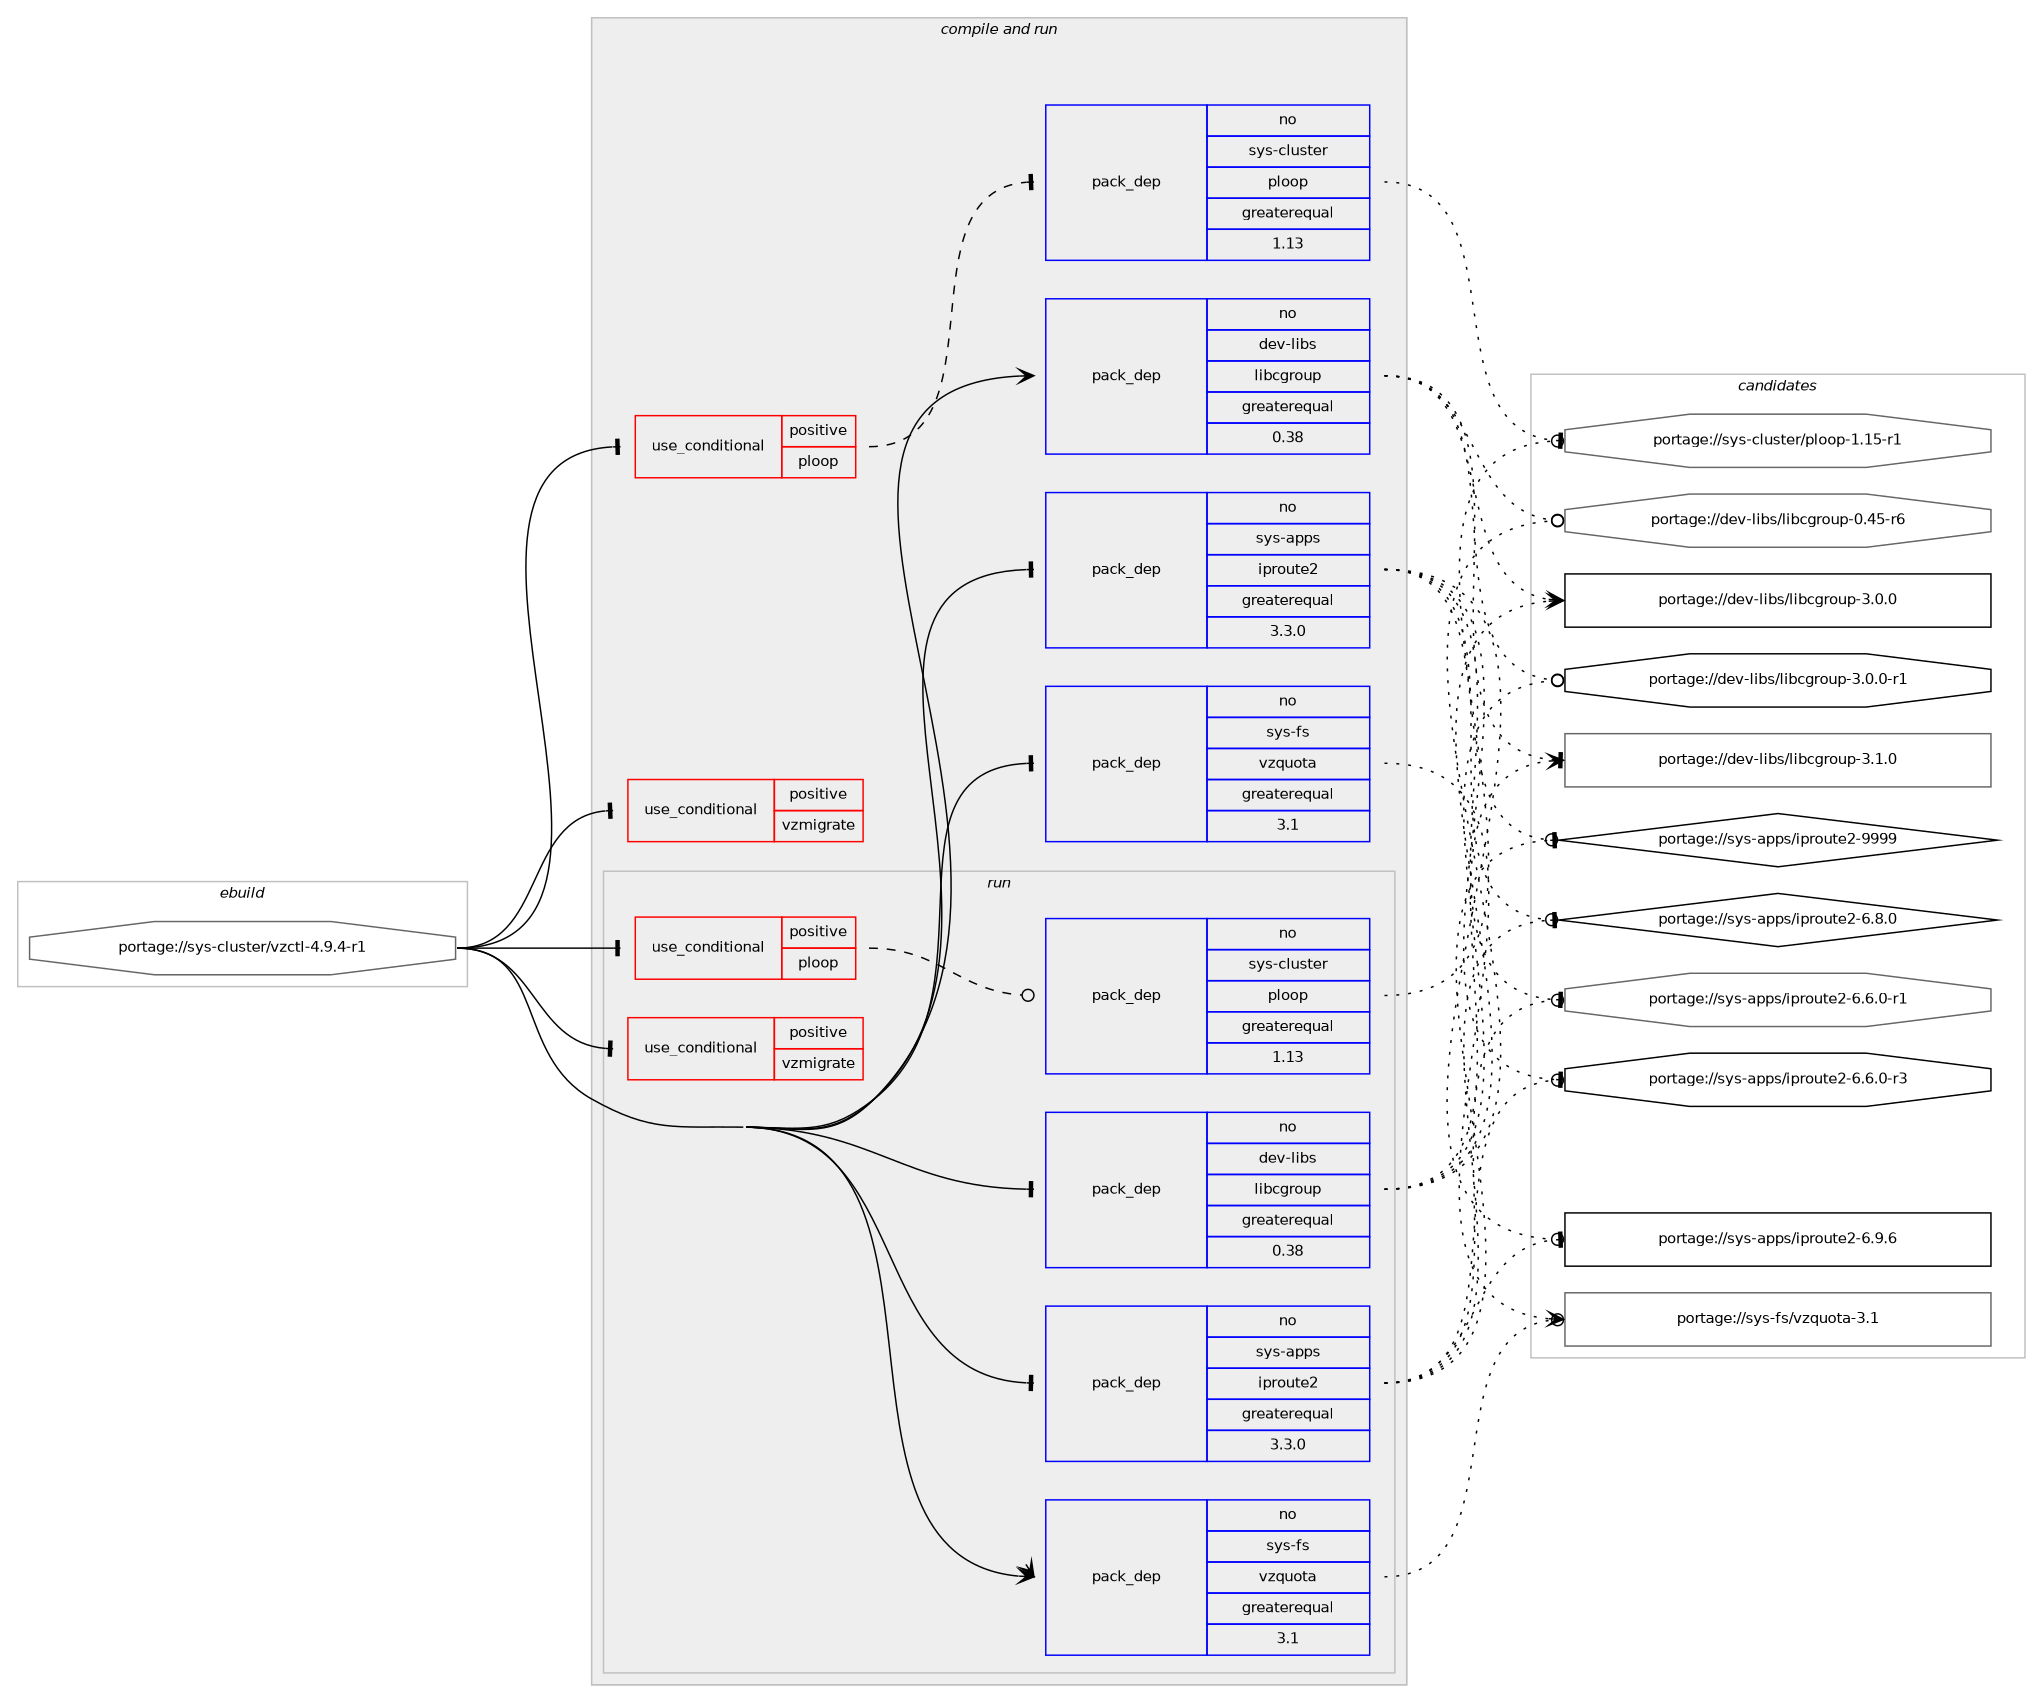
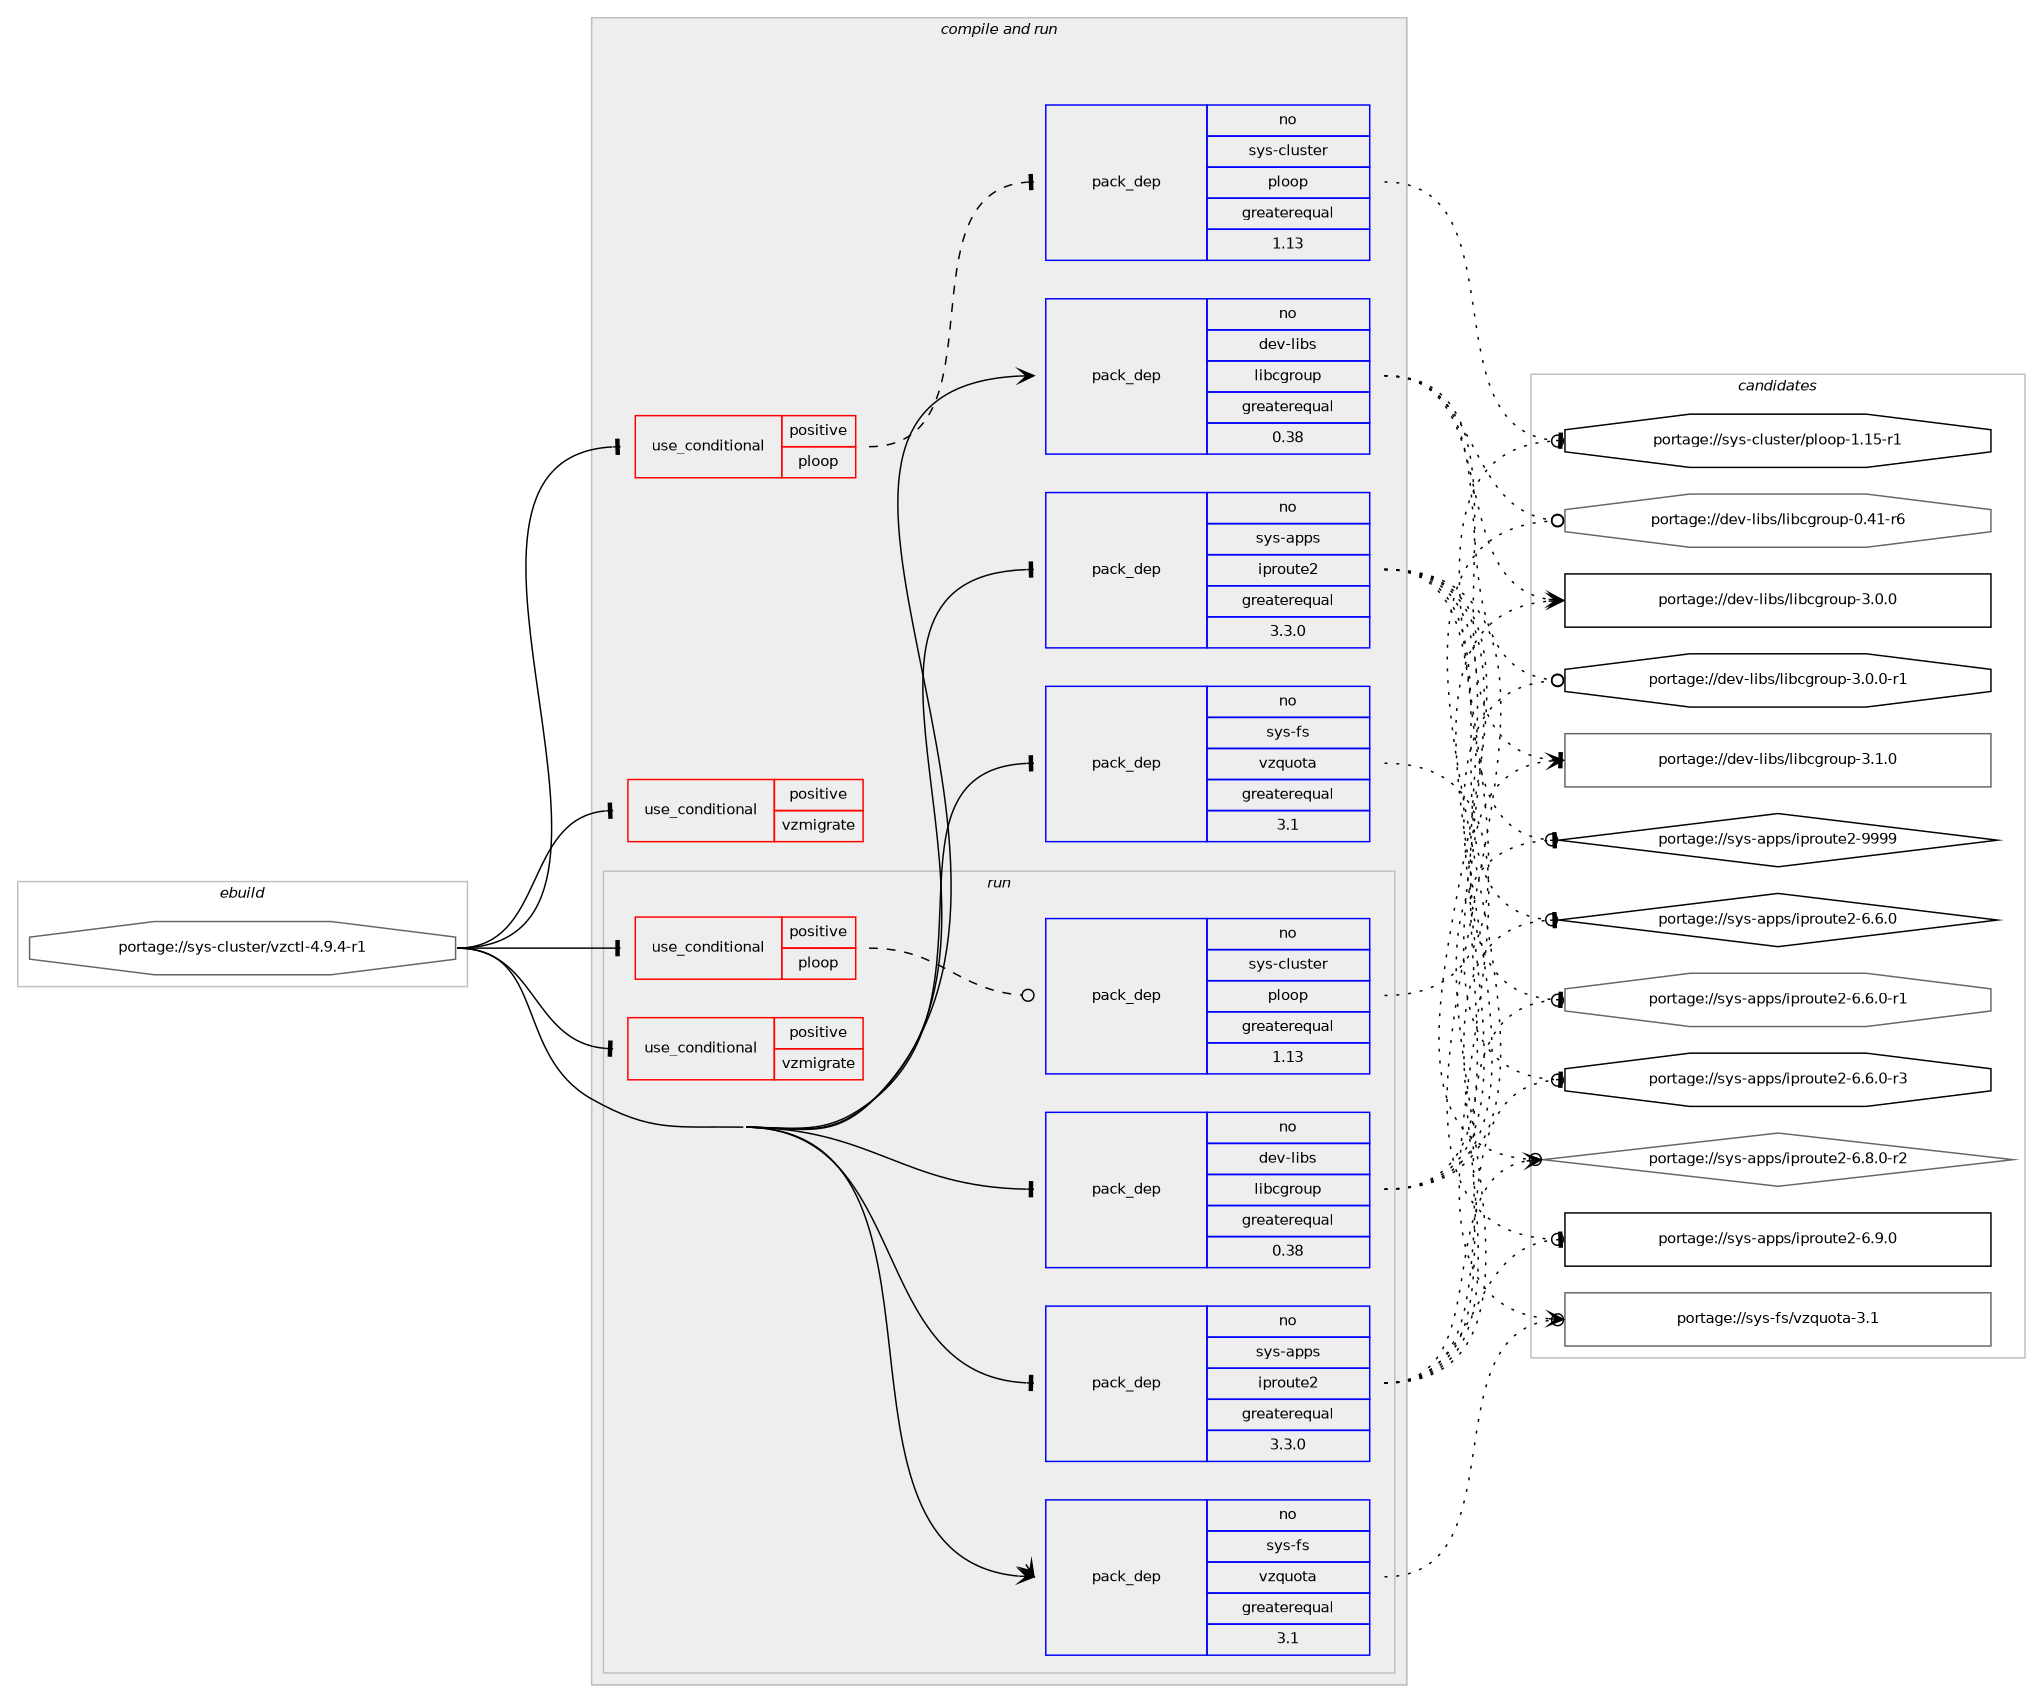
(1778, 441) -> (1778, 441)
(1778, 521) -> (1778, 521)
(1778, 920) -> (1778, 920)
none -> (1778, 1160)
(1778, 1240) -> (1778, 1240)
